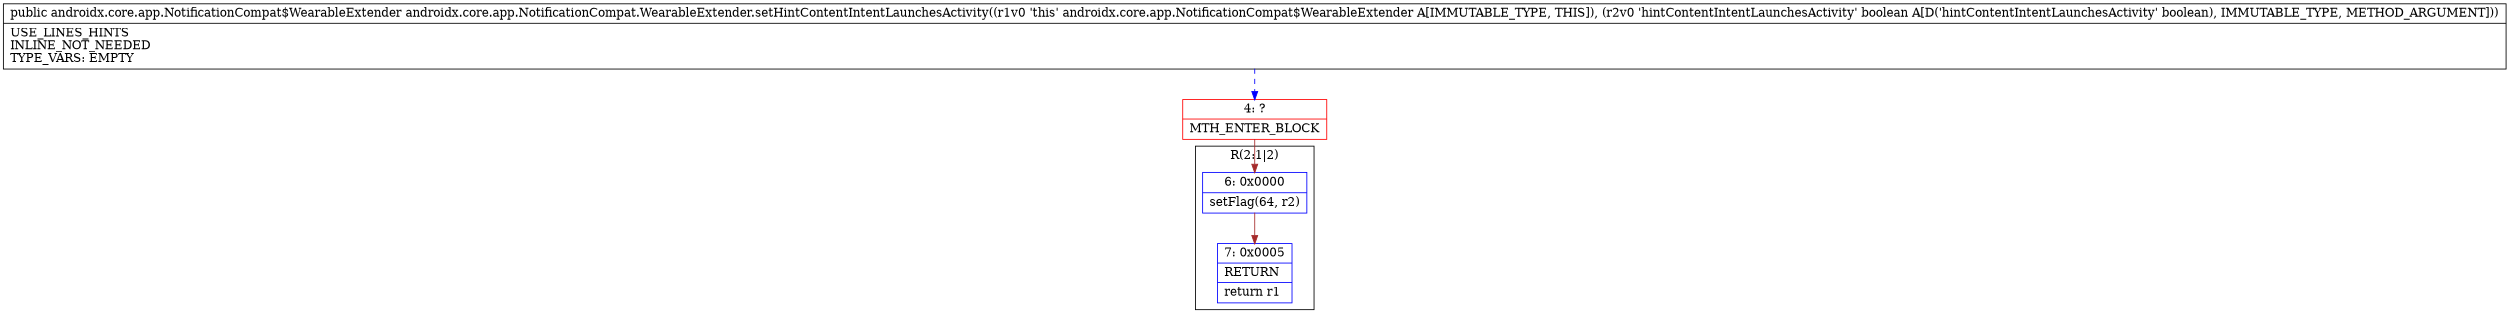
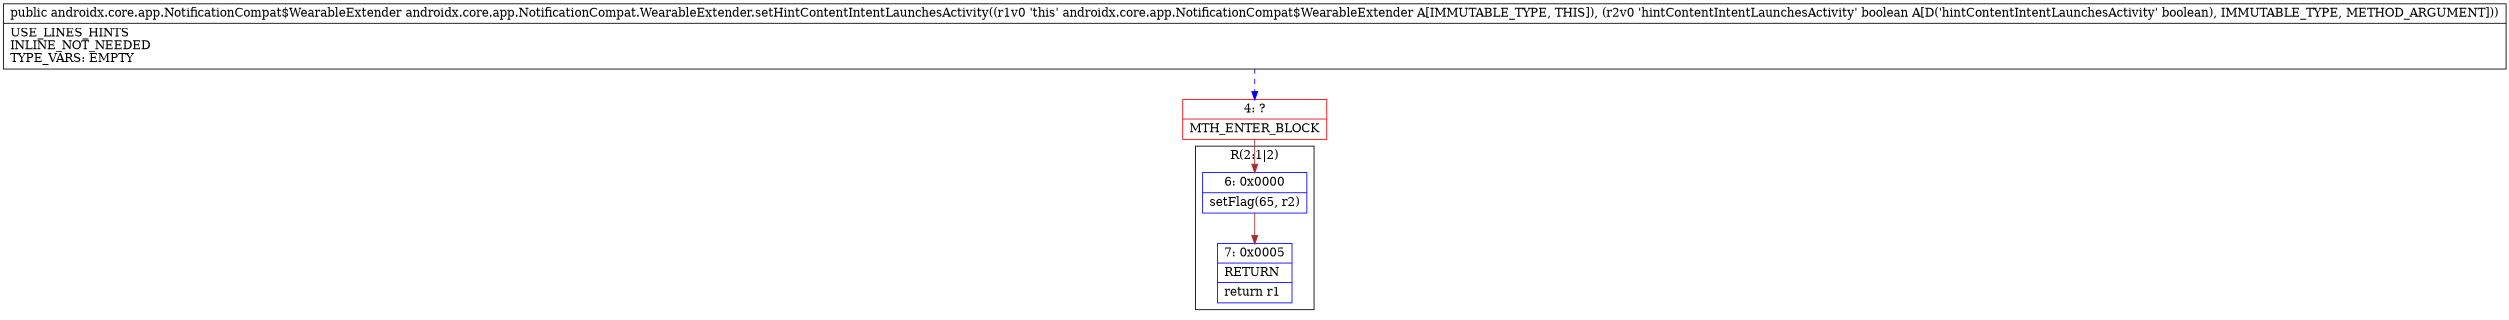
(1255, 202) -> (1255, 202)
